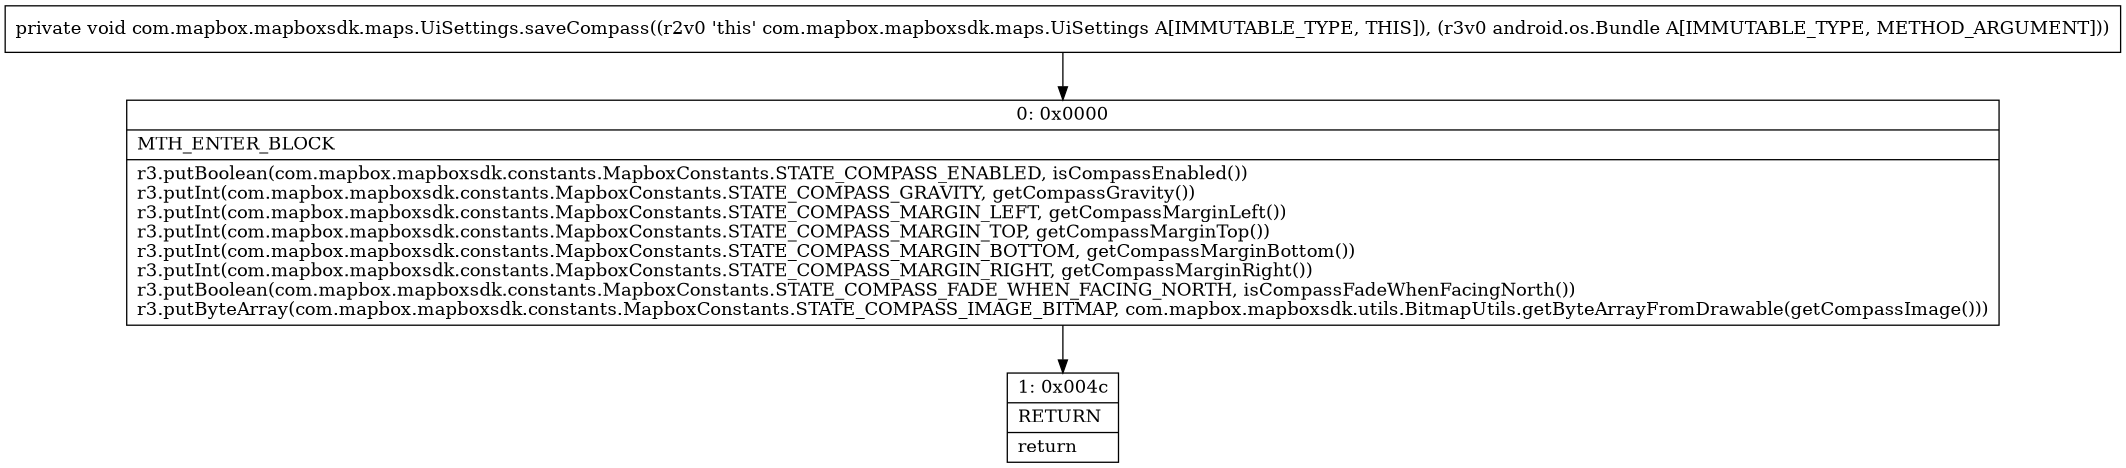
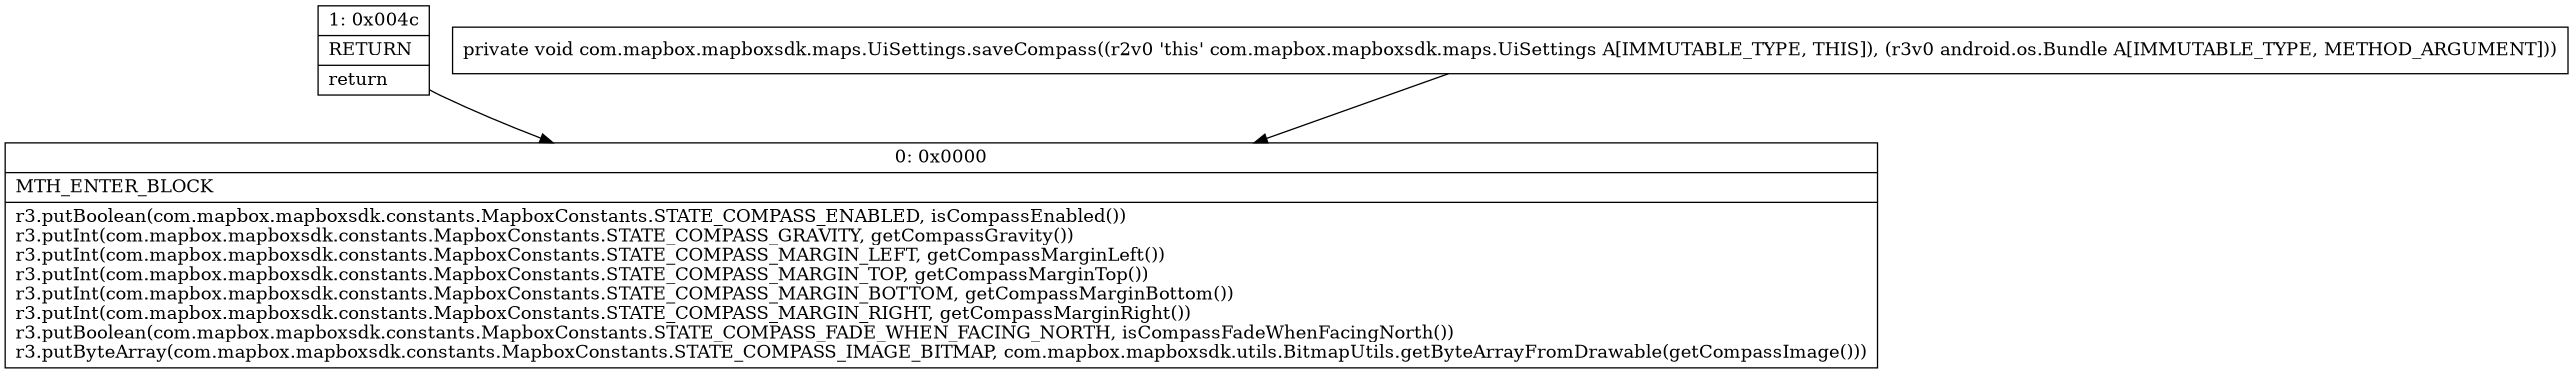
(1063, 342) -> (485, 115)
